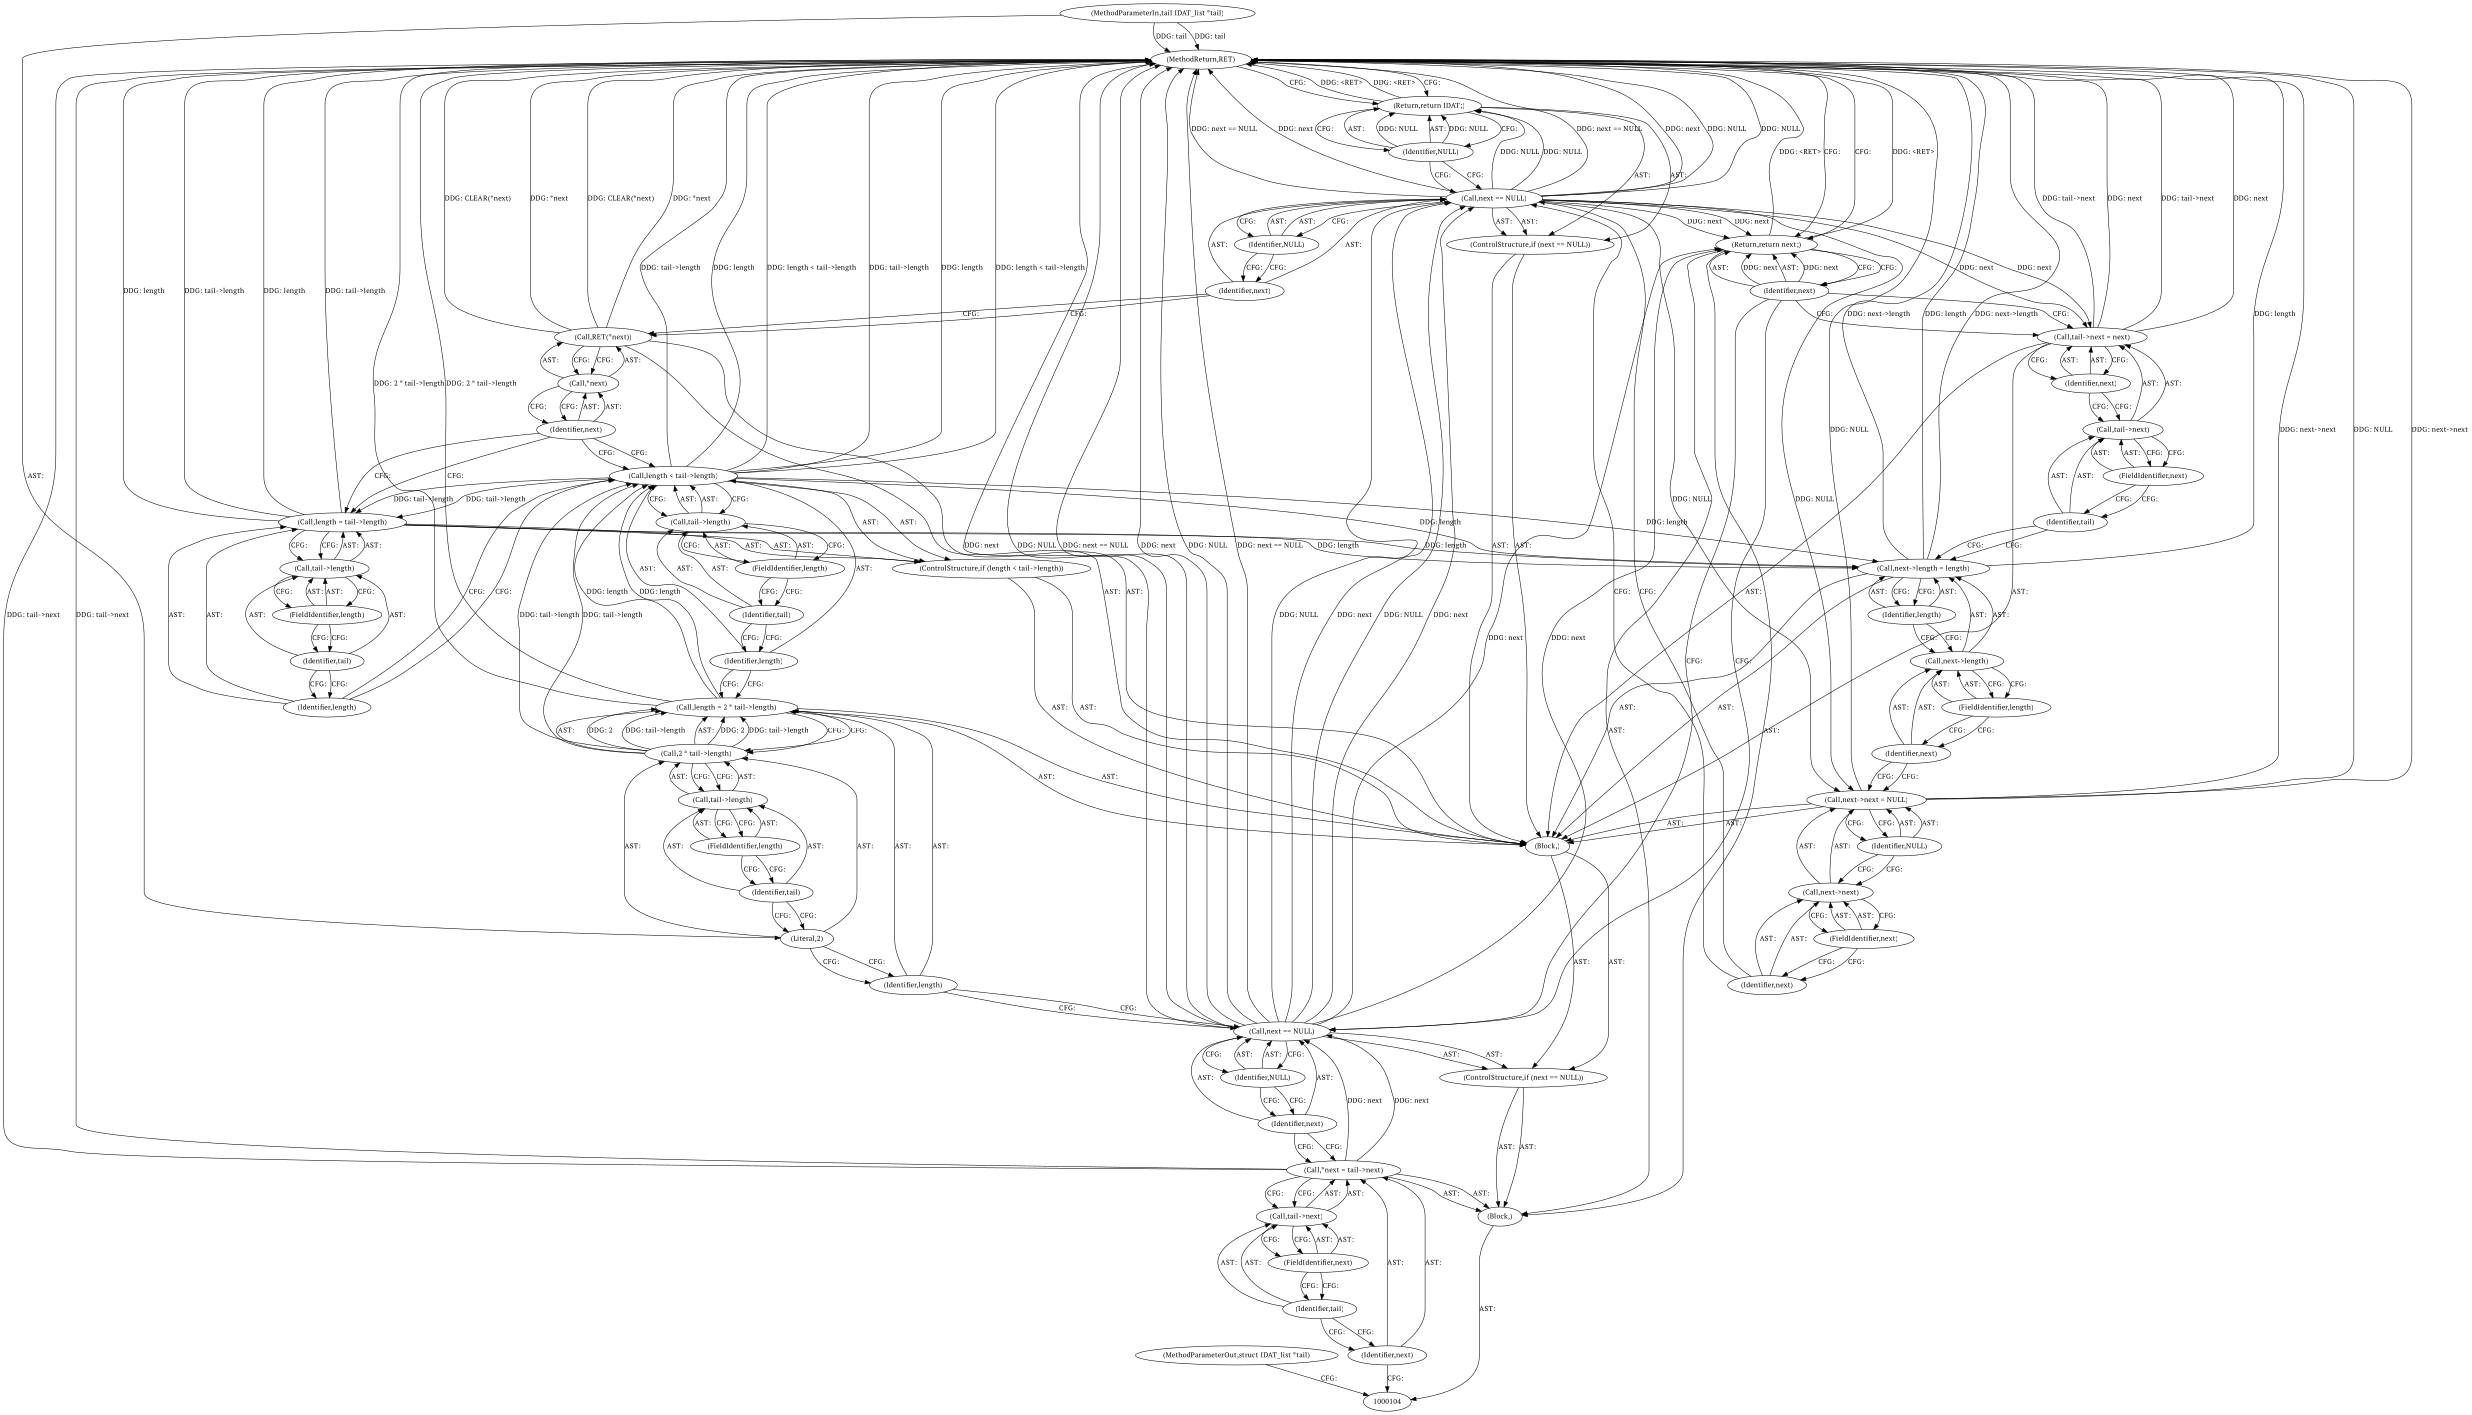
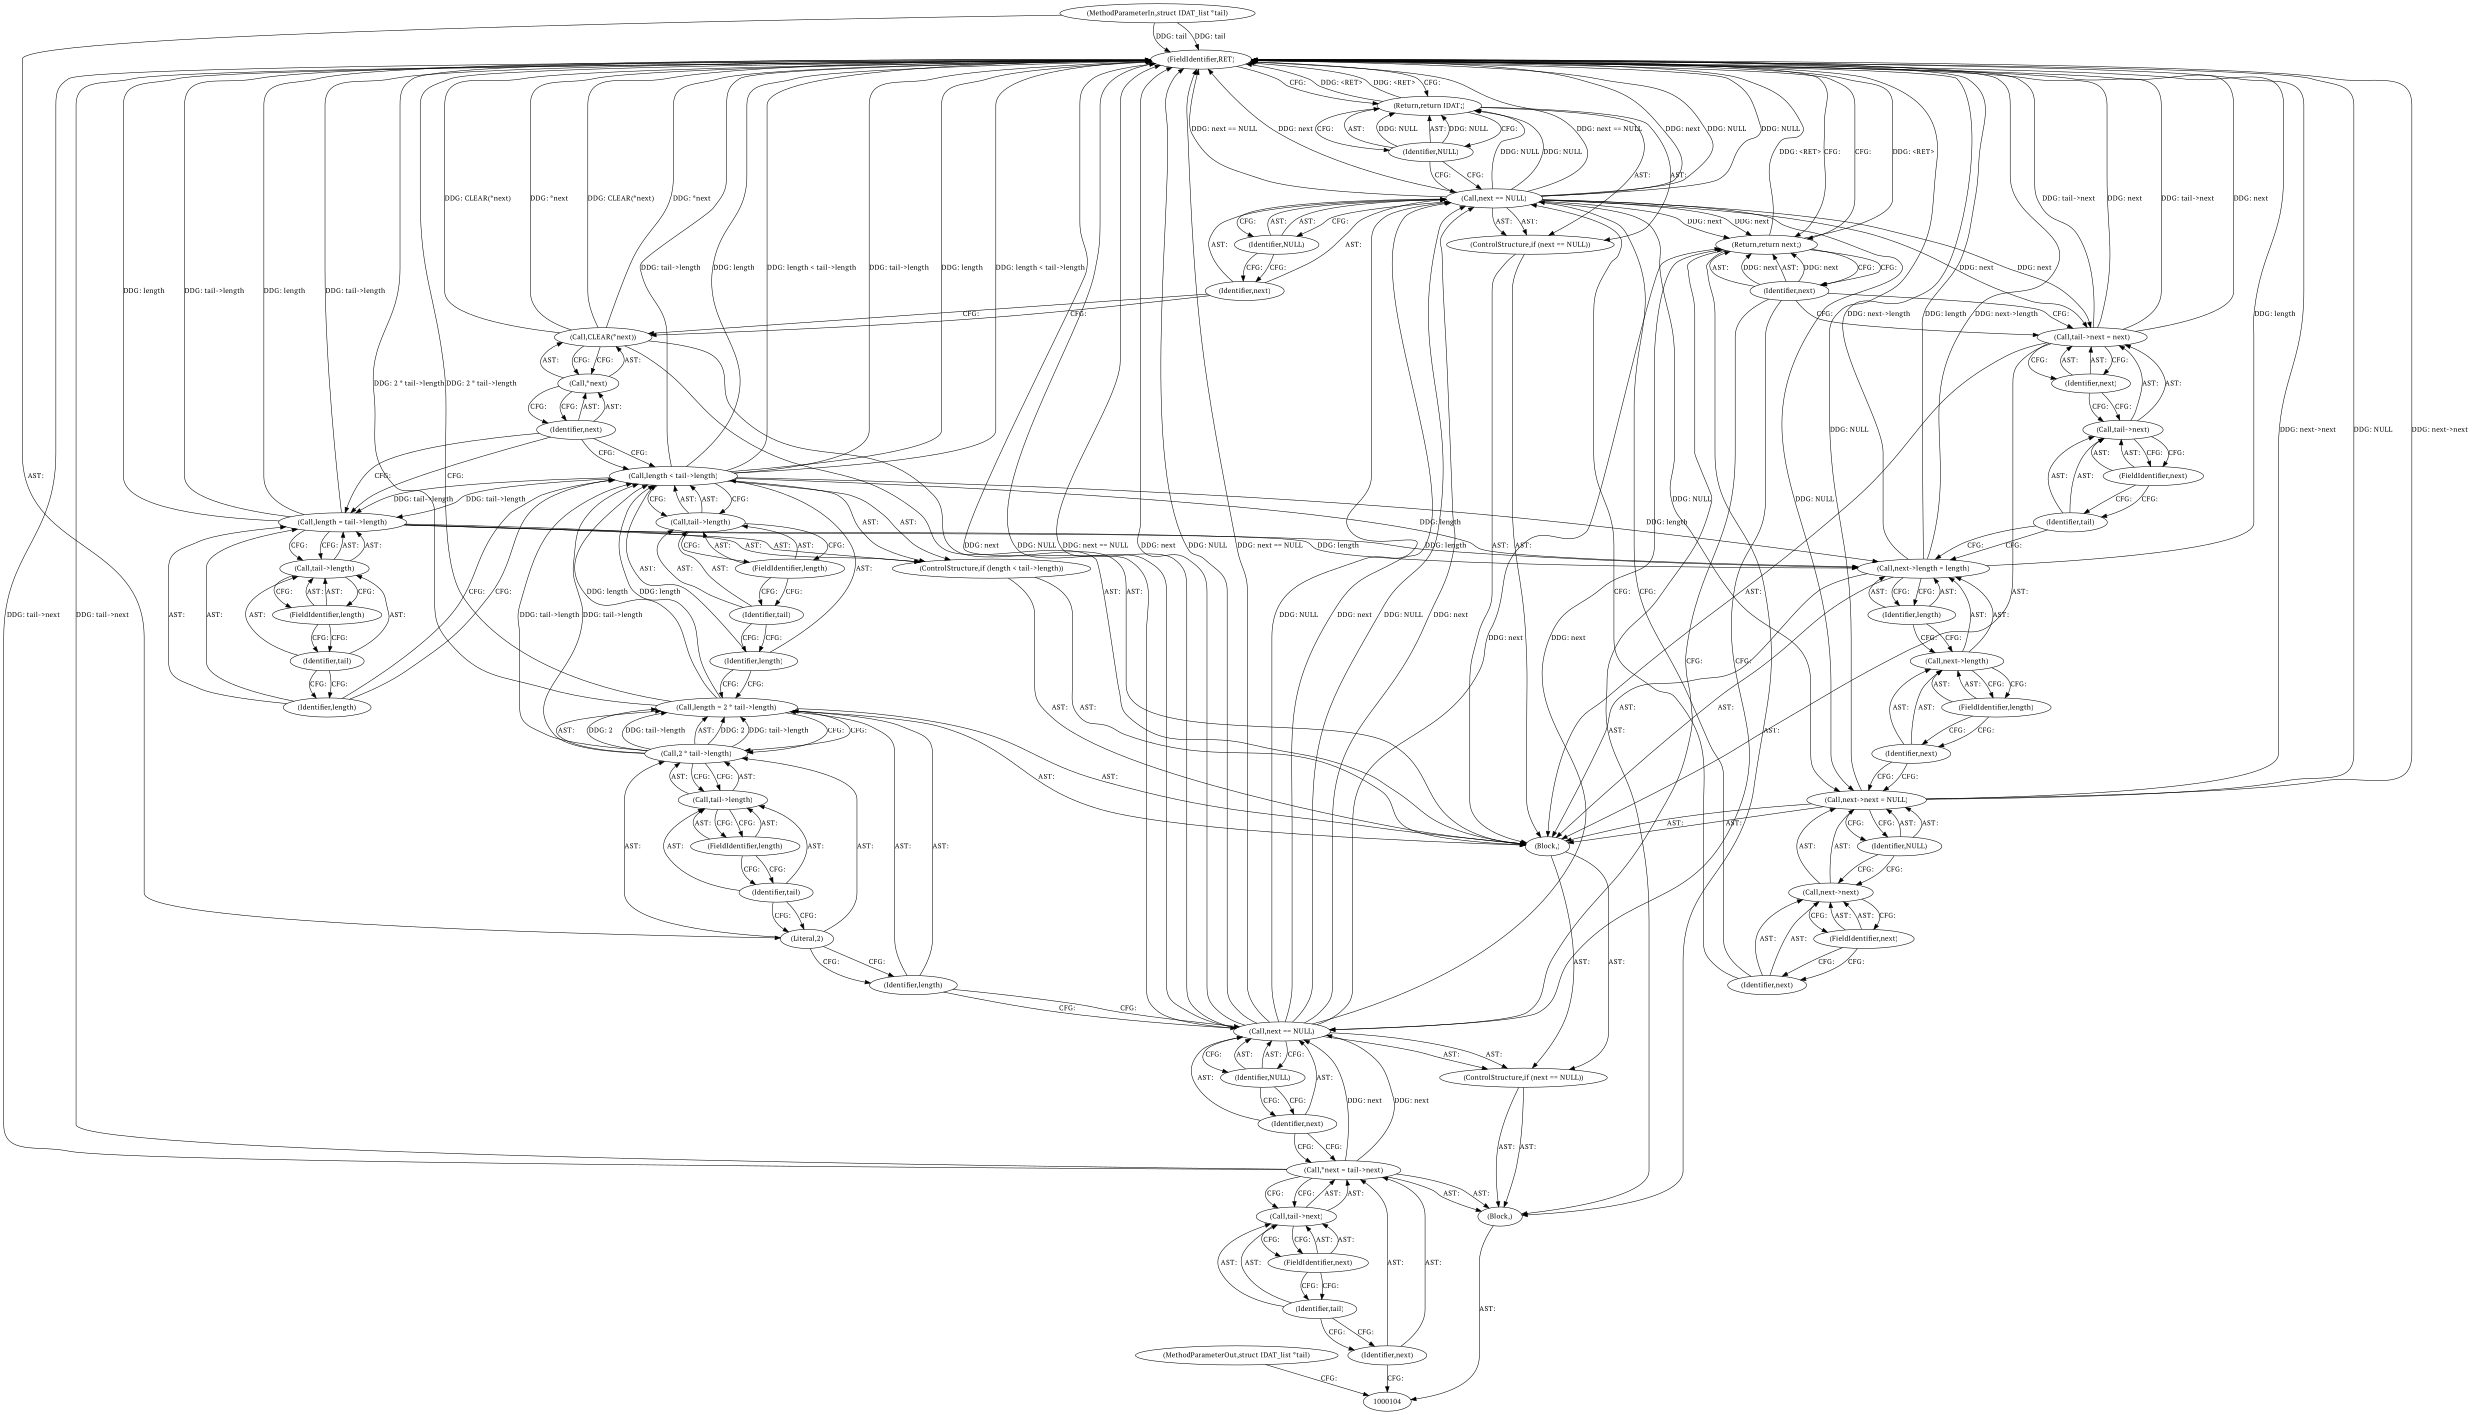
(1158, 13) -> (1158, 13)
(1201, 60) -> (1201, 60)
(603, 337) -> (603, 337)
